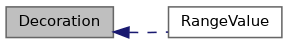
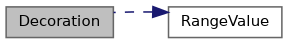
(149, 33) -> (133, 12)
